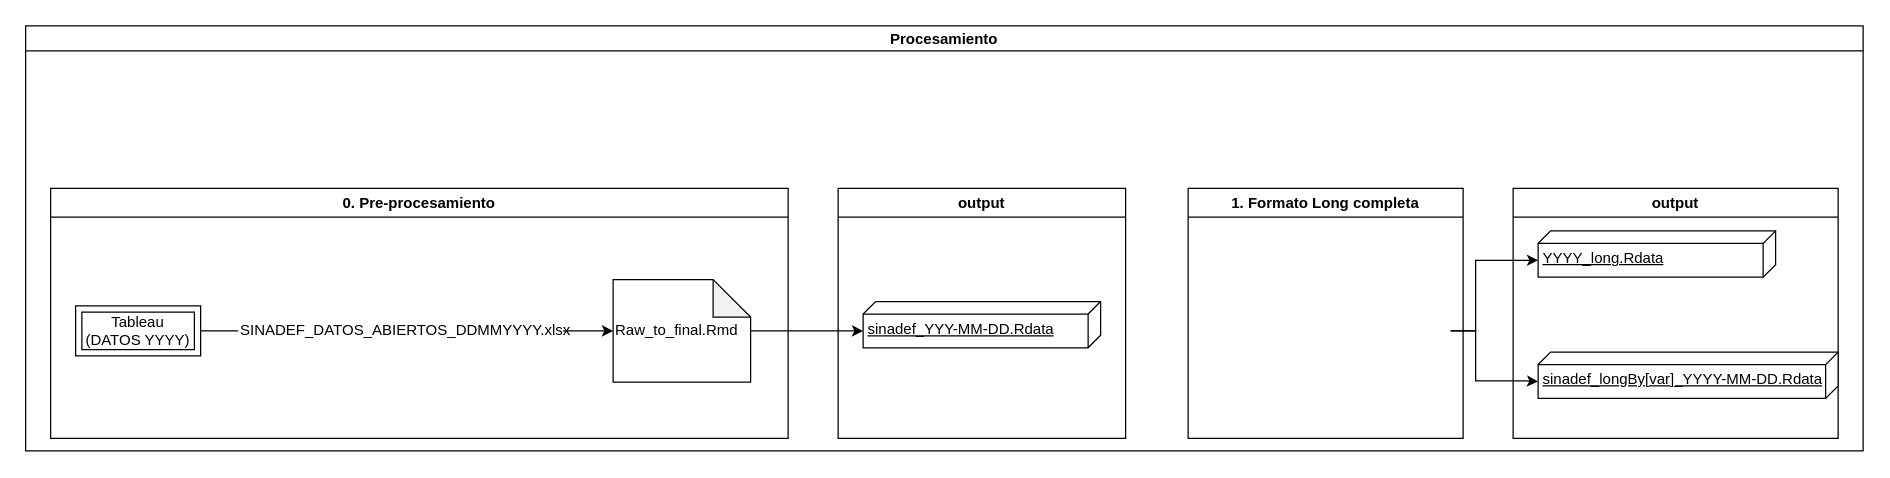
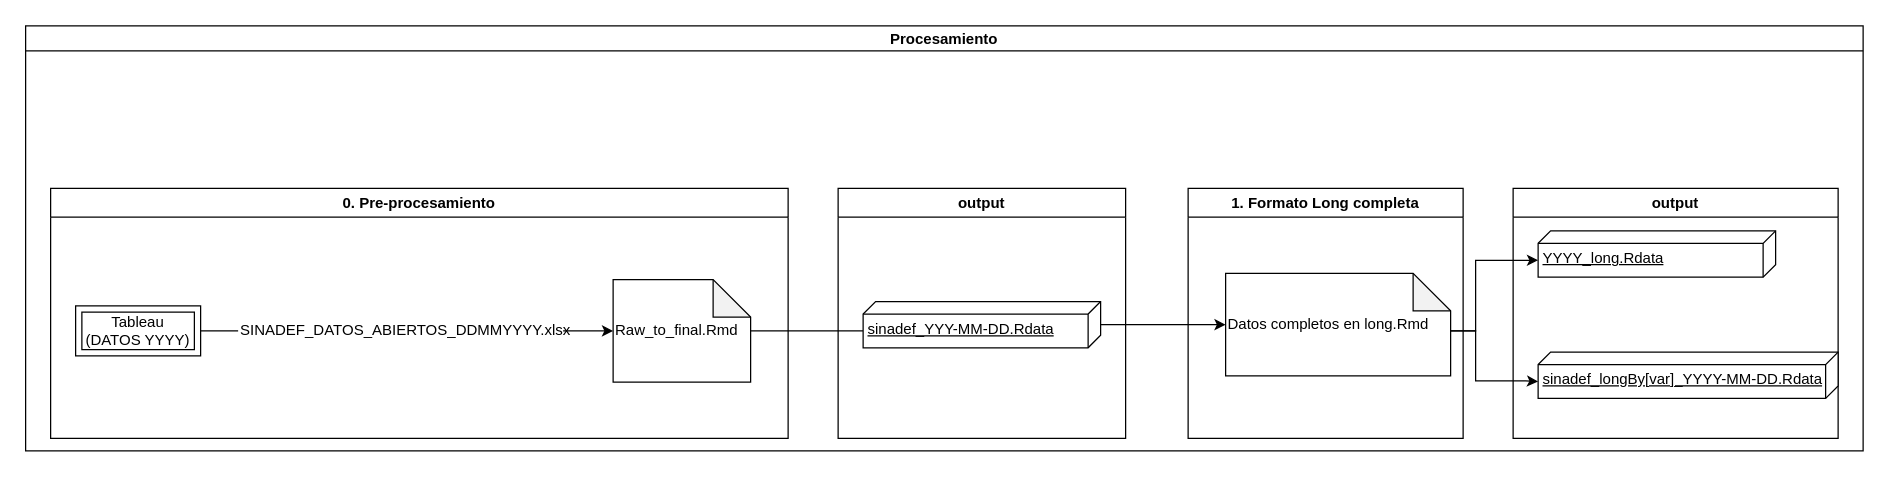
none -> (1159, 324)
none -> (1338, 324)
(853, 331) -> (856, 331)
